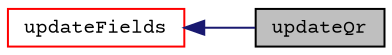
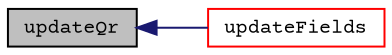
(230, 28) -> (182, 28)
